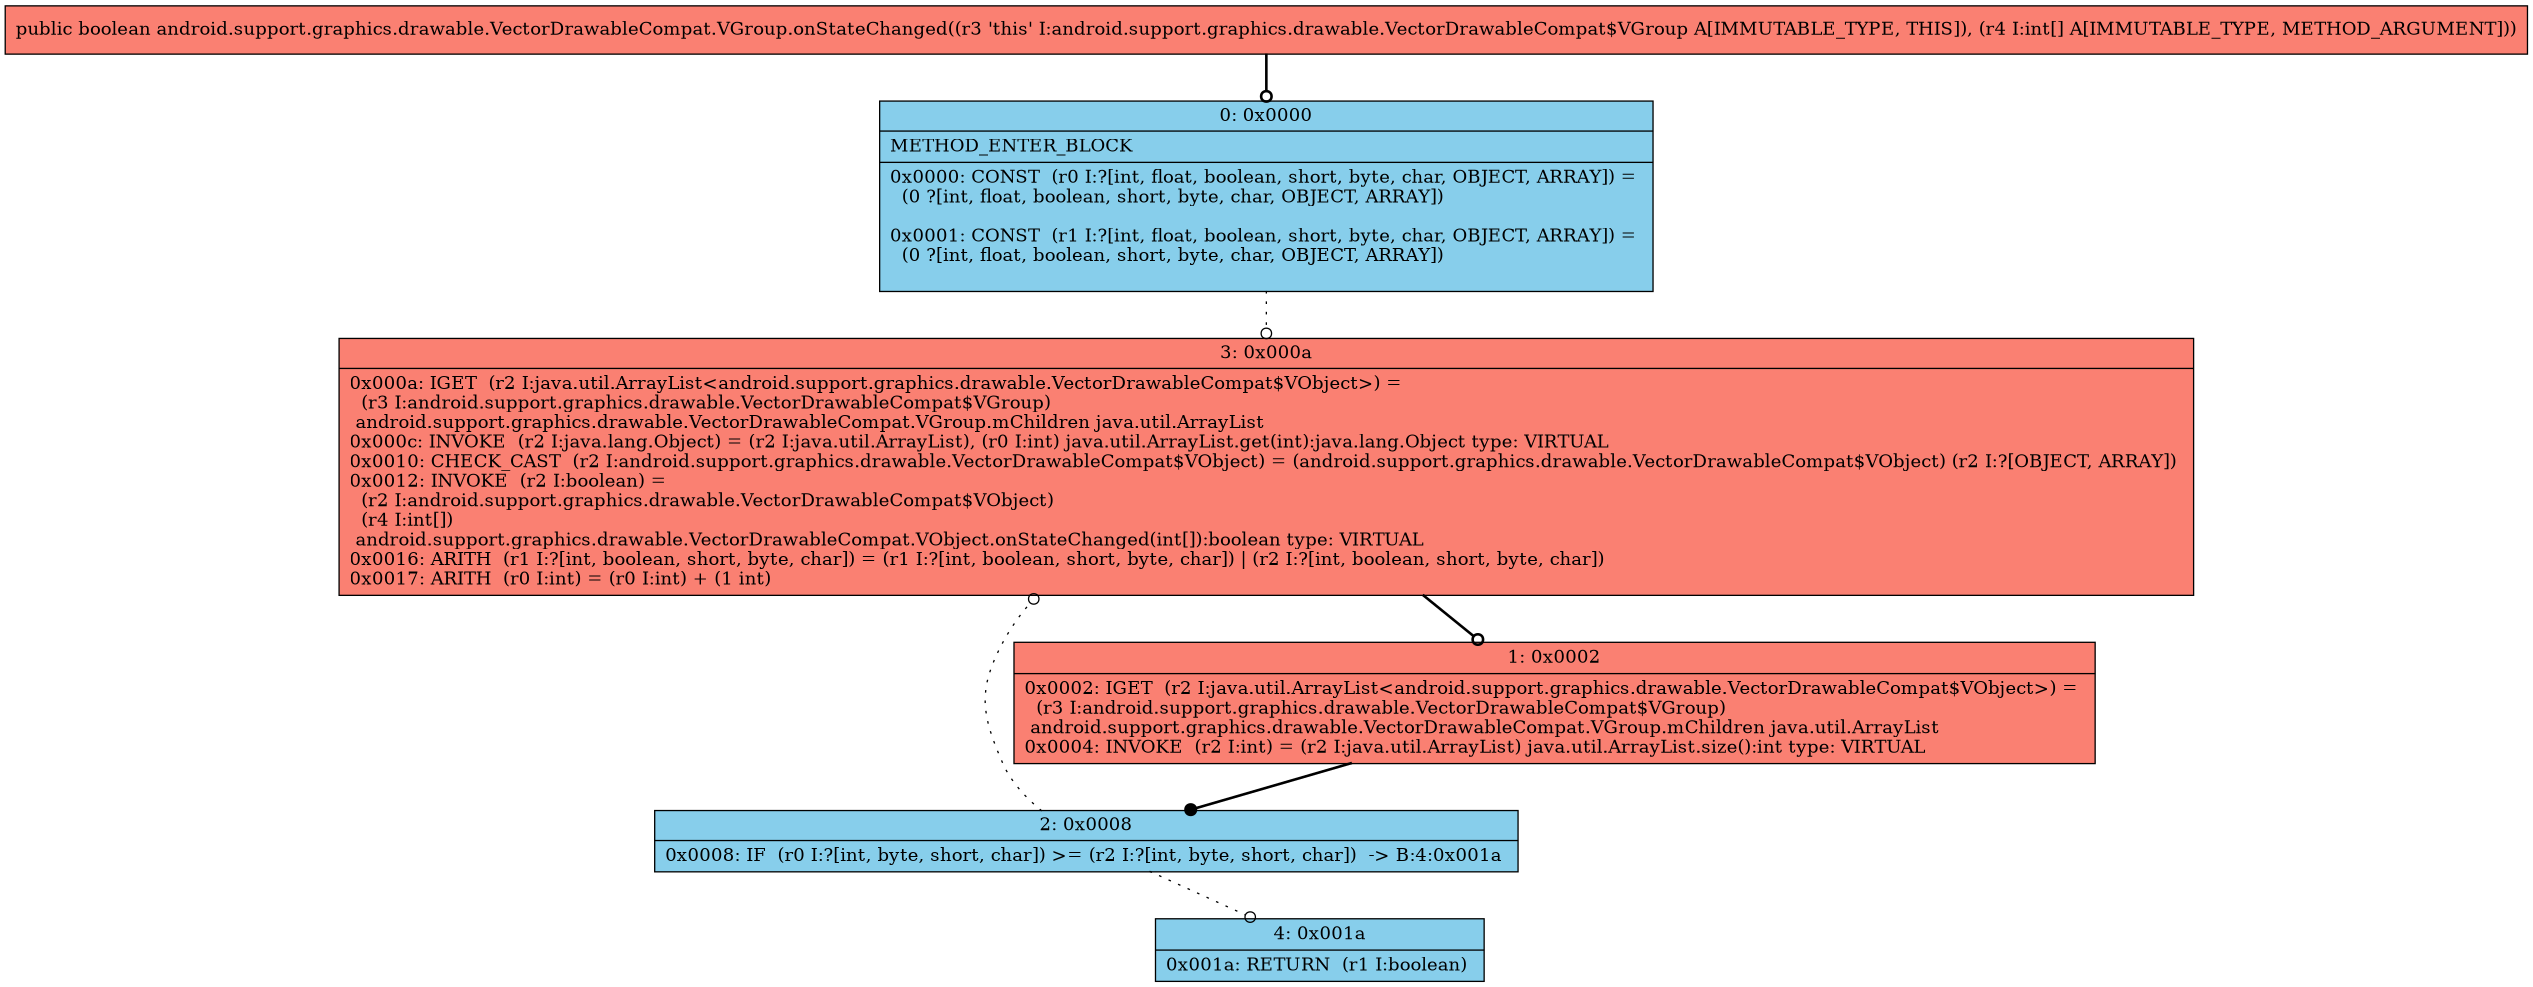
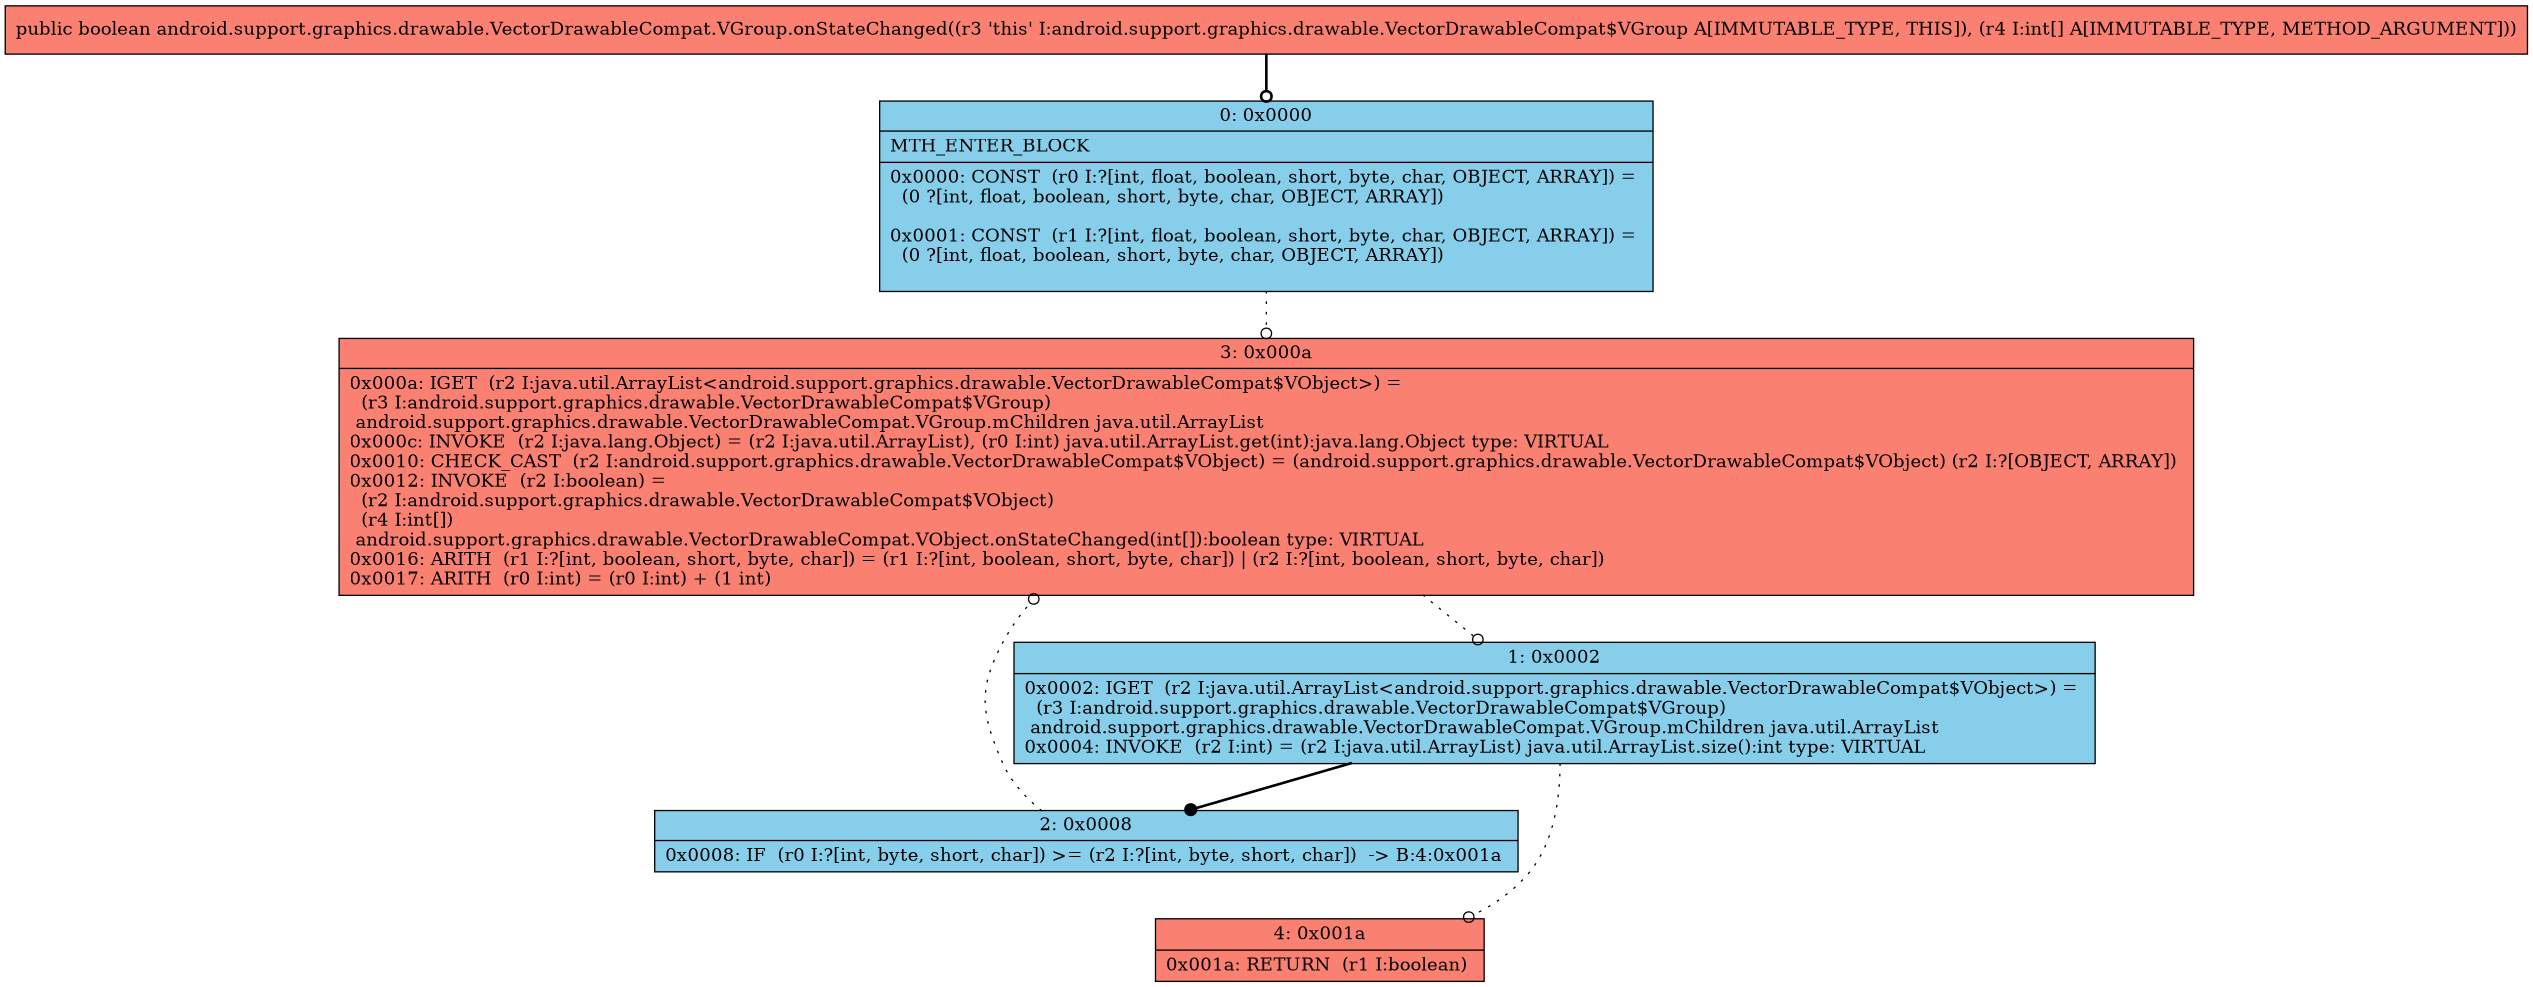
(1012, 146) -> (991, 146)
(1448, 615) -> (1448, 615)
(1555, 703) -> (1555, 703)
(1197, 893) -> (1542, 853)
(1320, 950) -> (1320, 950)
